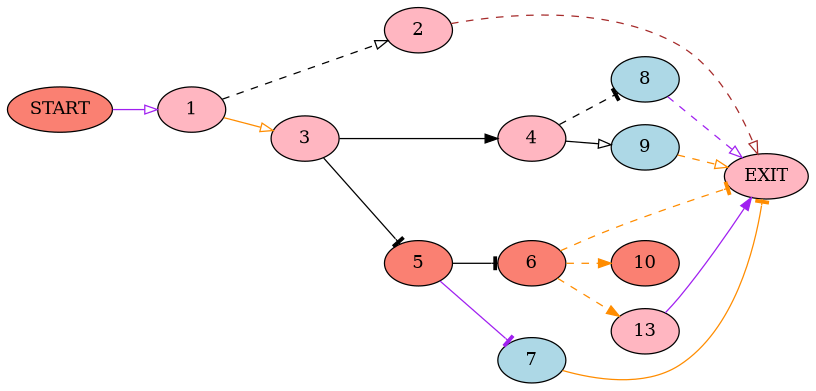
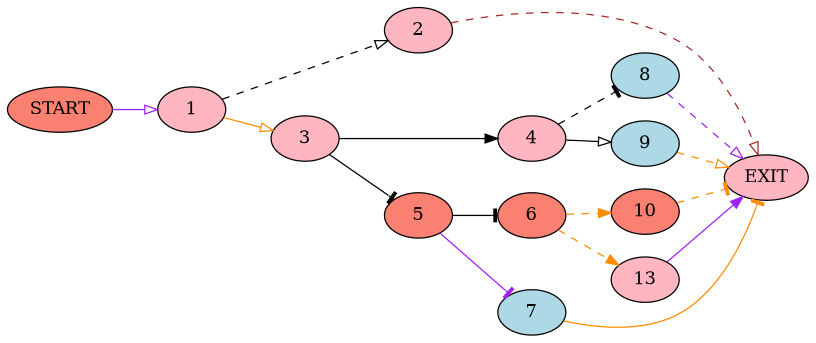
(641, 218) -> (700, 196)
